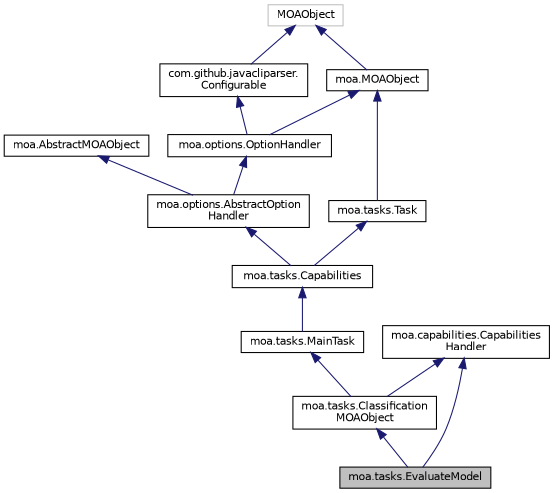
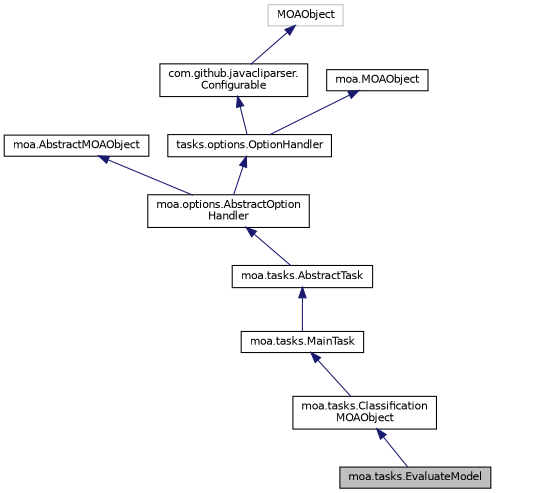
(346, 51) -> none
(250, 146) -> (250, 146)
(377, 211) -> none
(302, 277) -> (302, 277)
(466, 342) -> none
